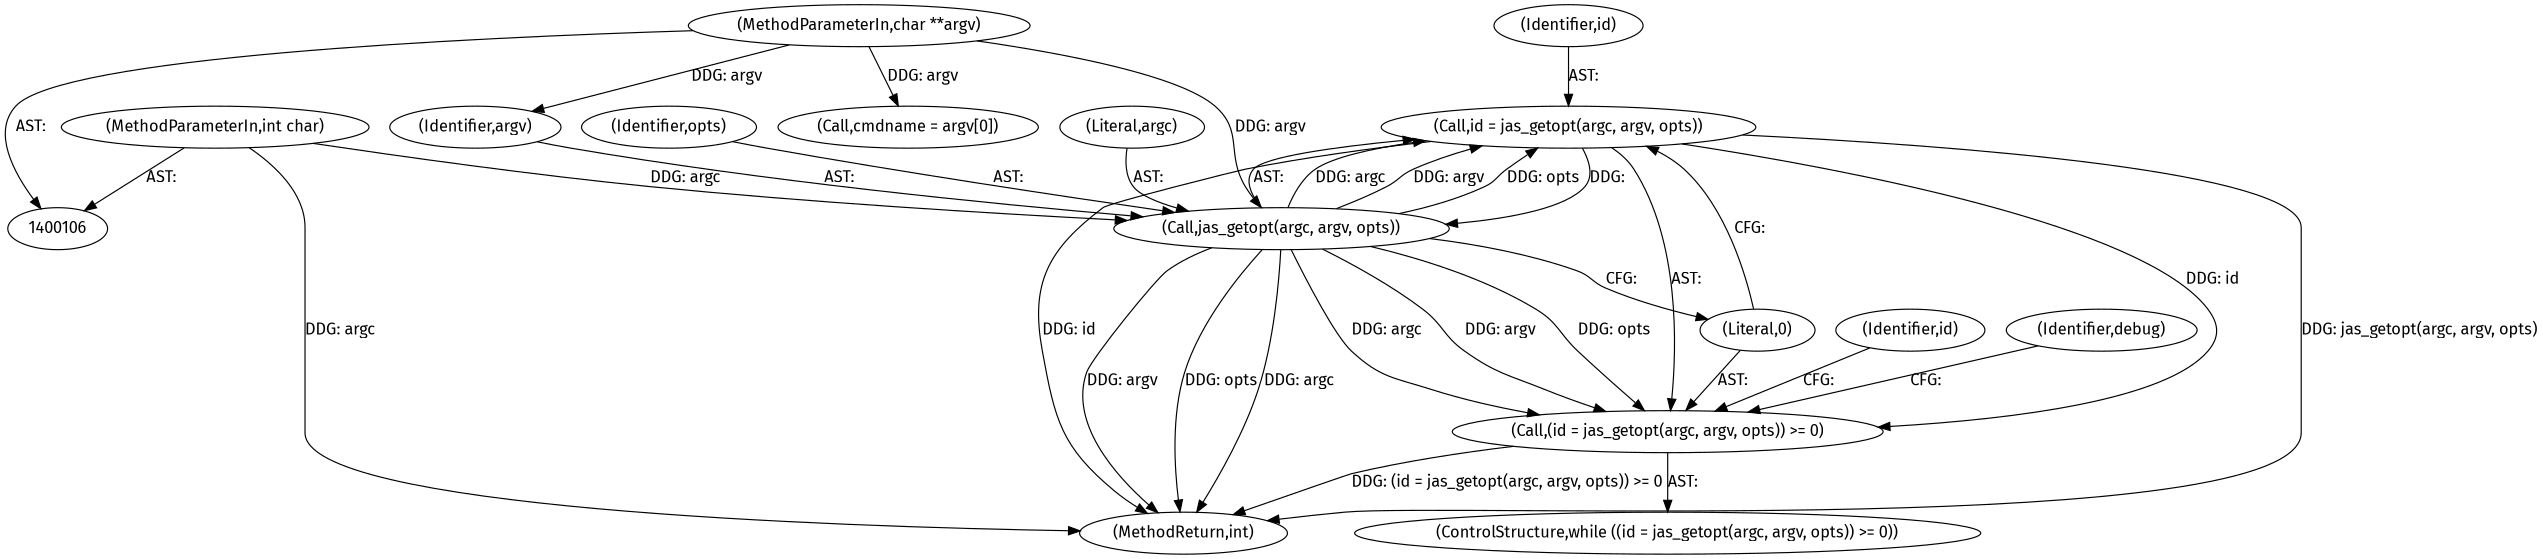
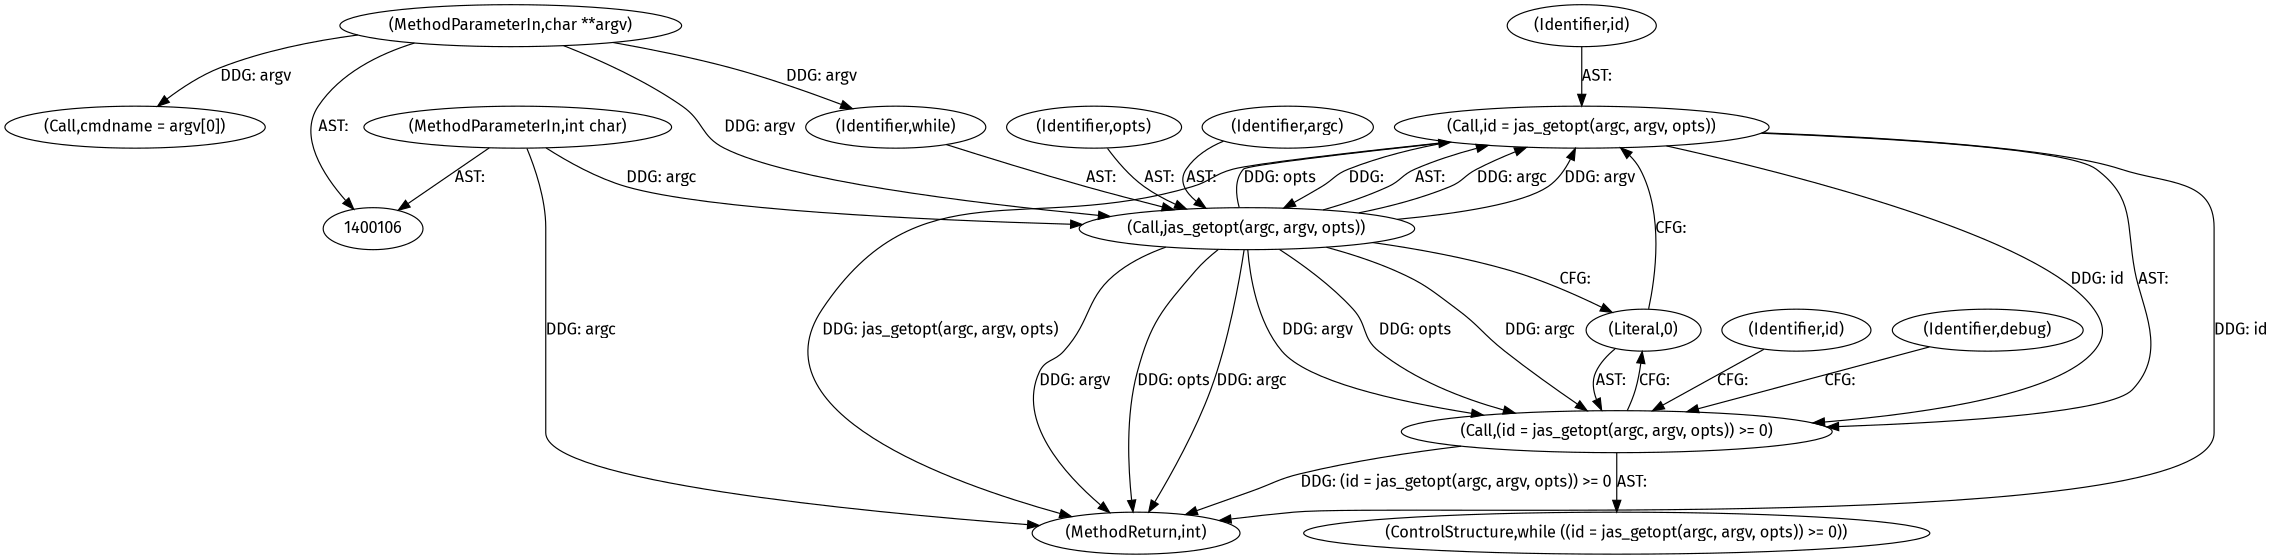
(475, 127) -> (896, 127)
(1132, 127) -> (1288, 127)
none -> (1636, 388)
